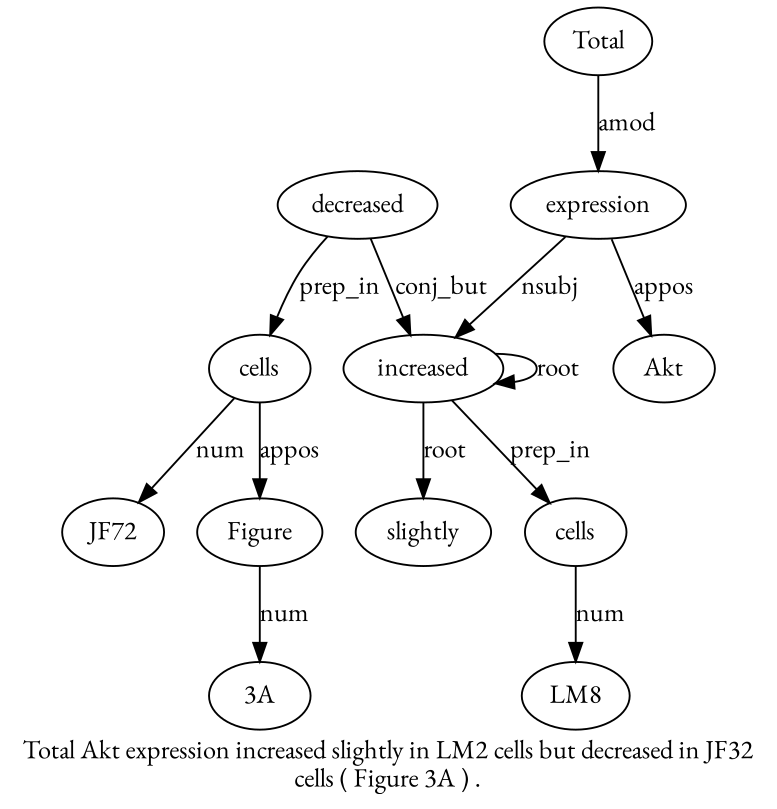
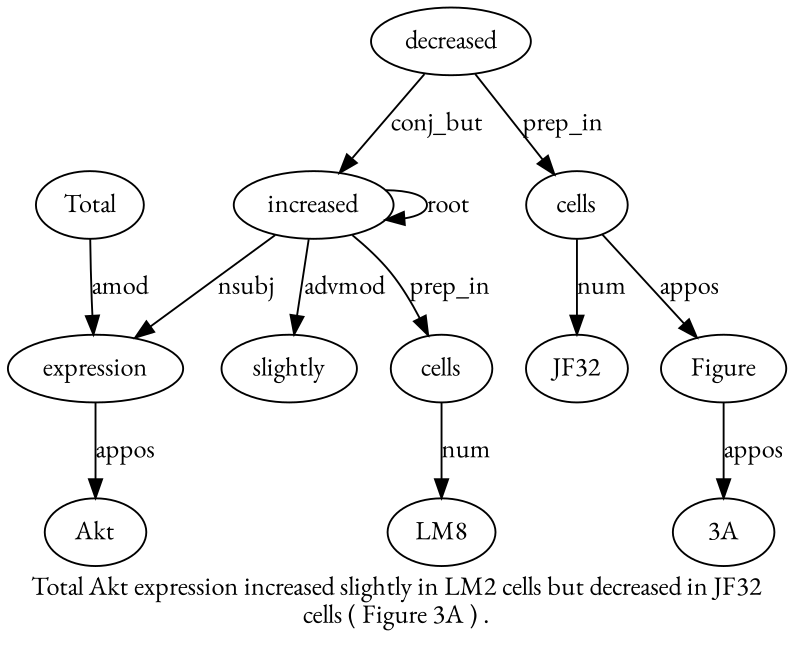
(517, 281) -> (213, 281)
(445, 450) -> (345, 287)
(113, 532) -> (577, 369)
(285, 614) -> (754, 450)
